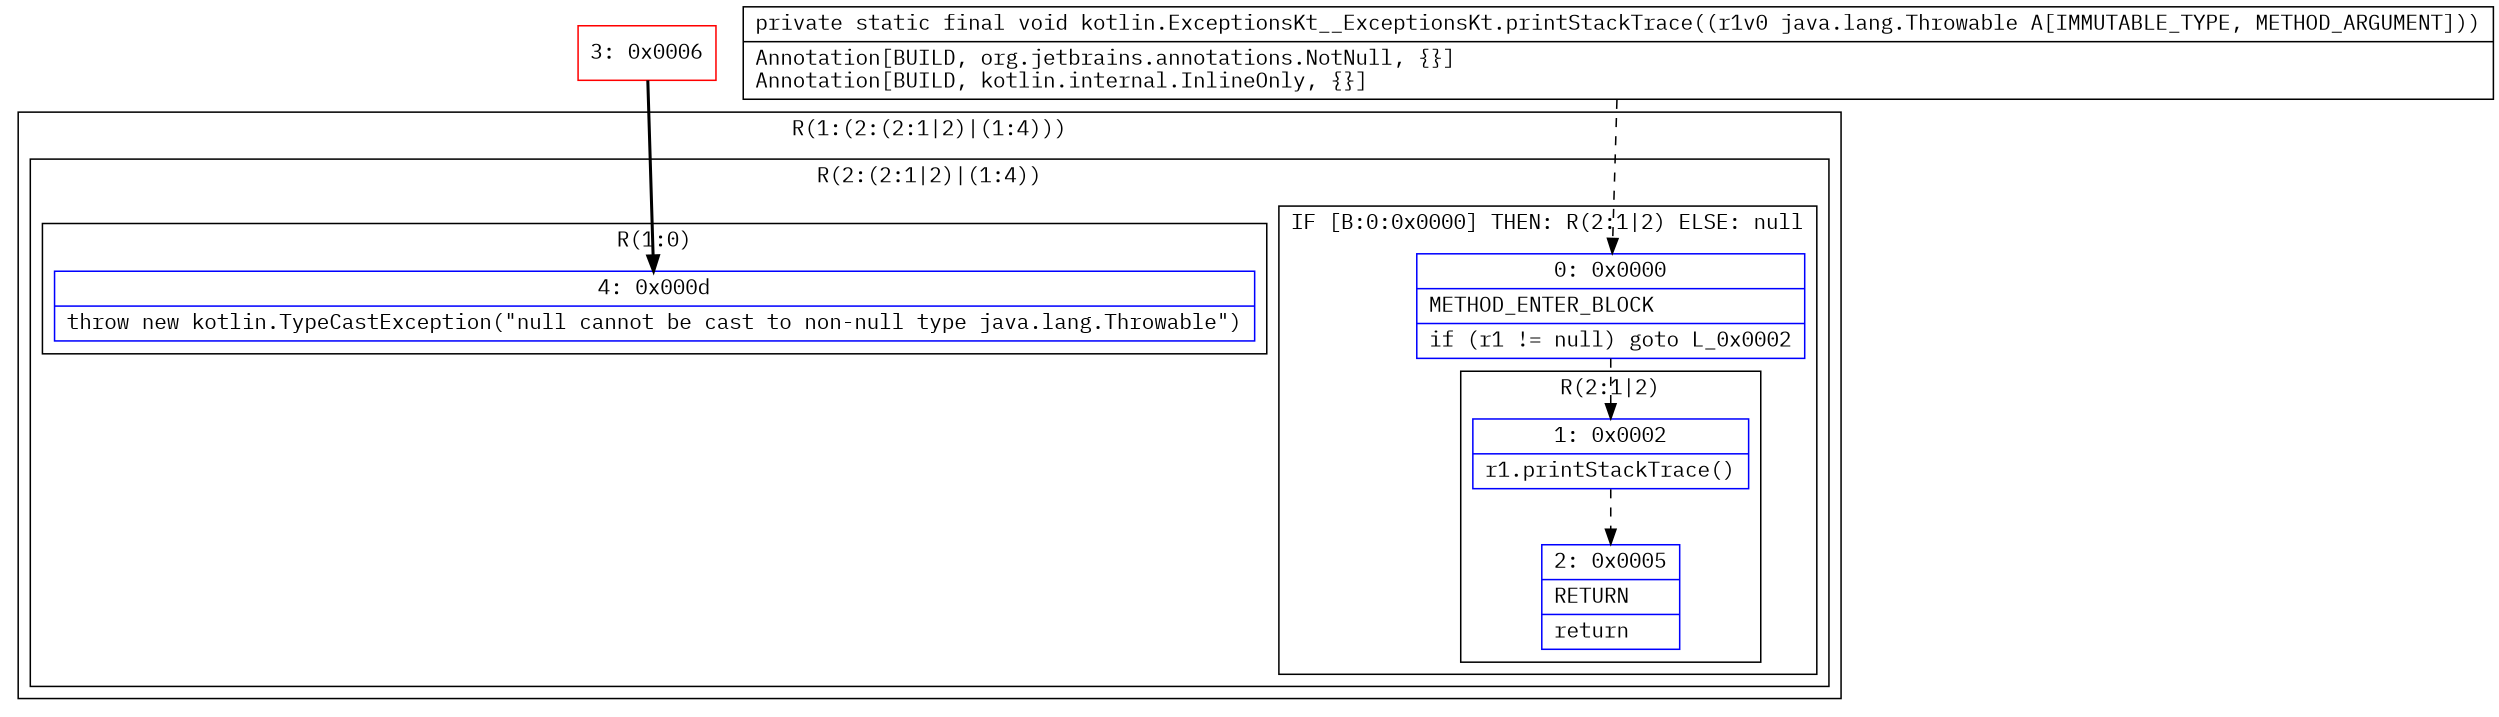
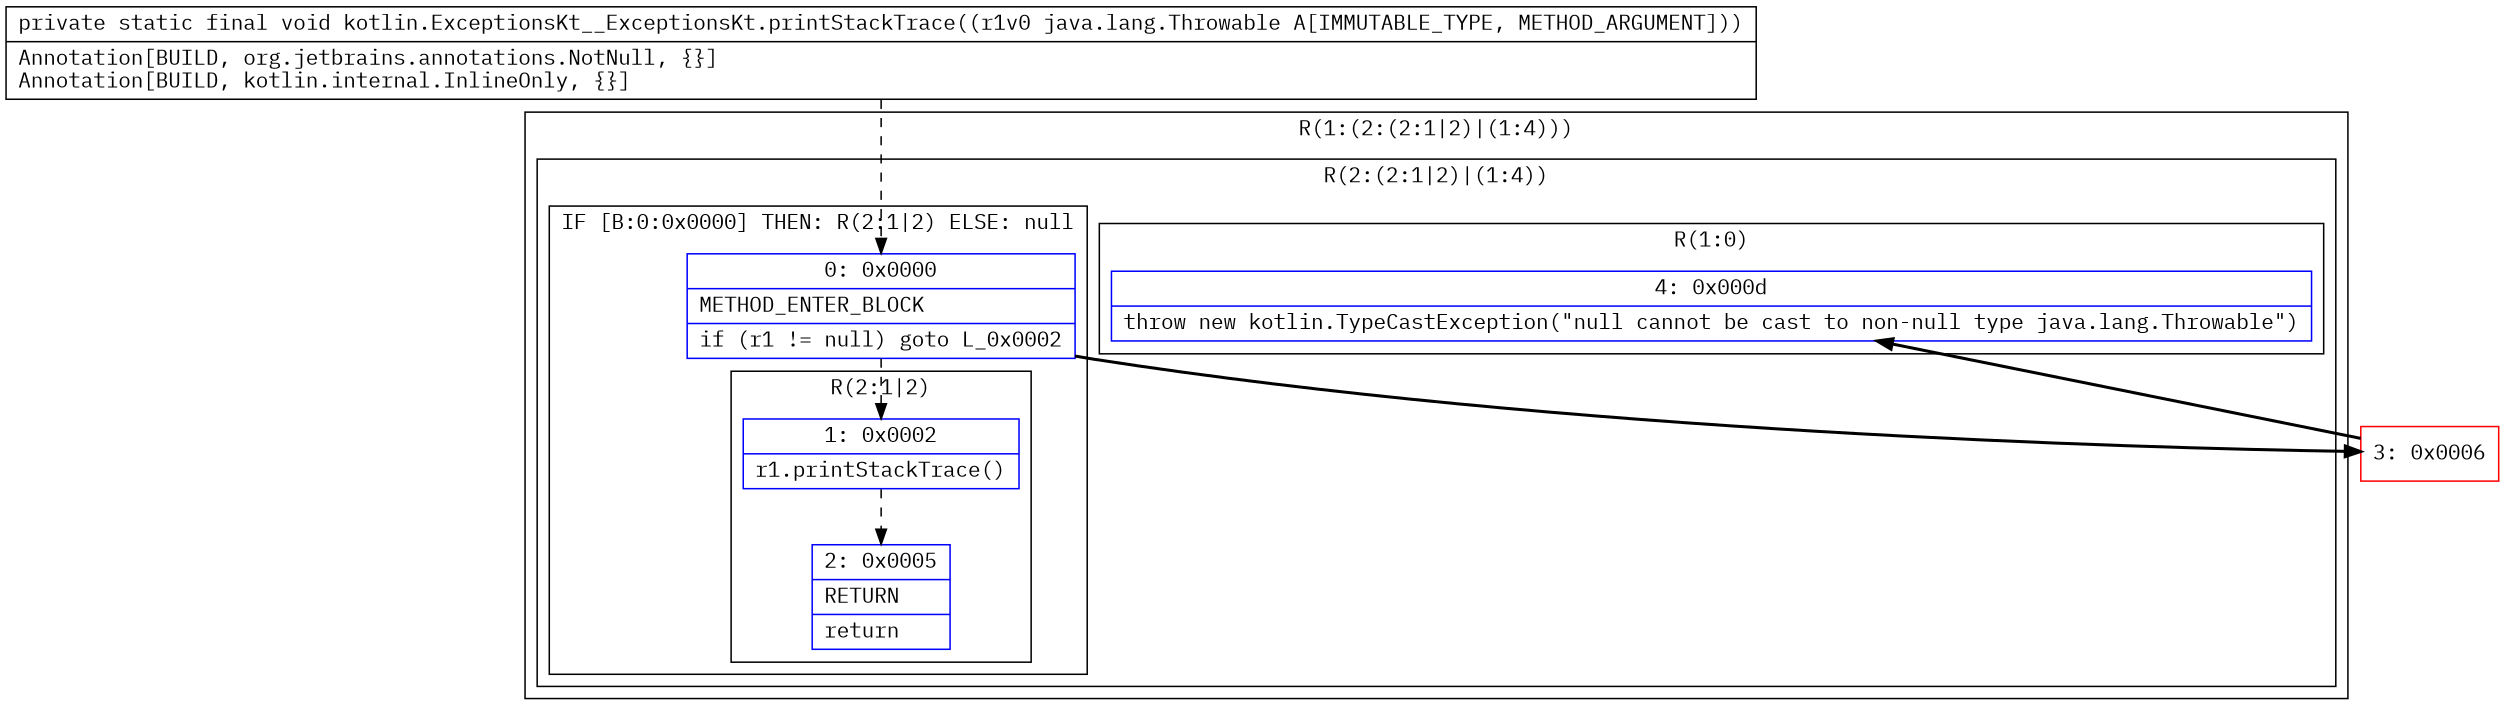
none -> (1709, 424)
